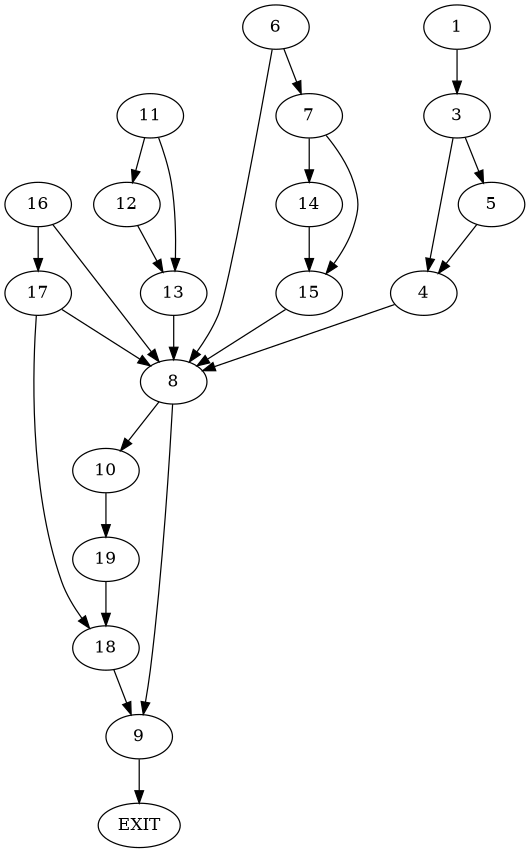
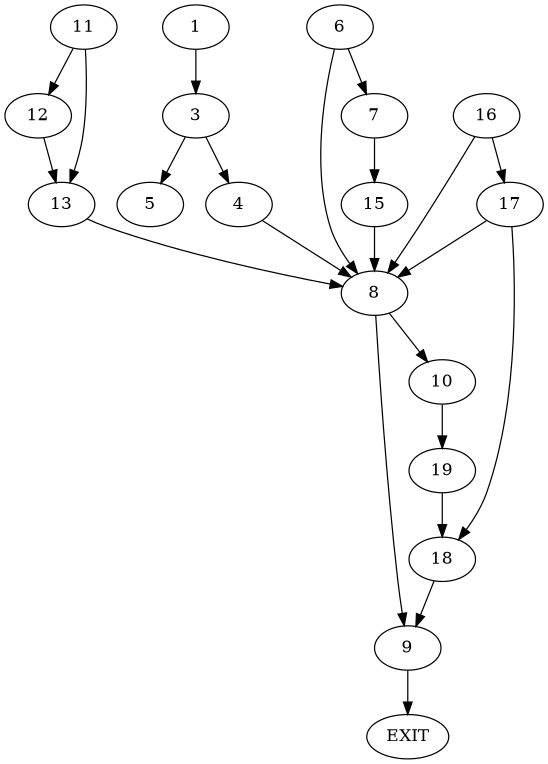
(309, 205) -> none
(461, 244) -> none
